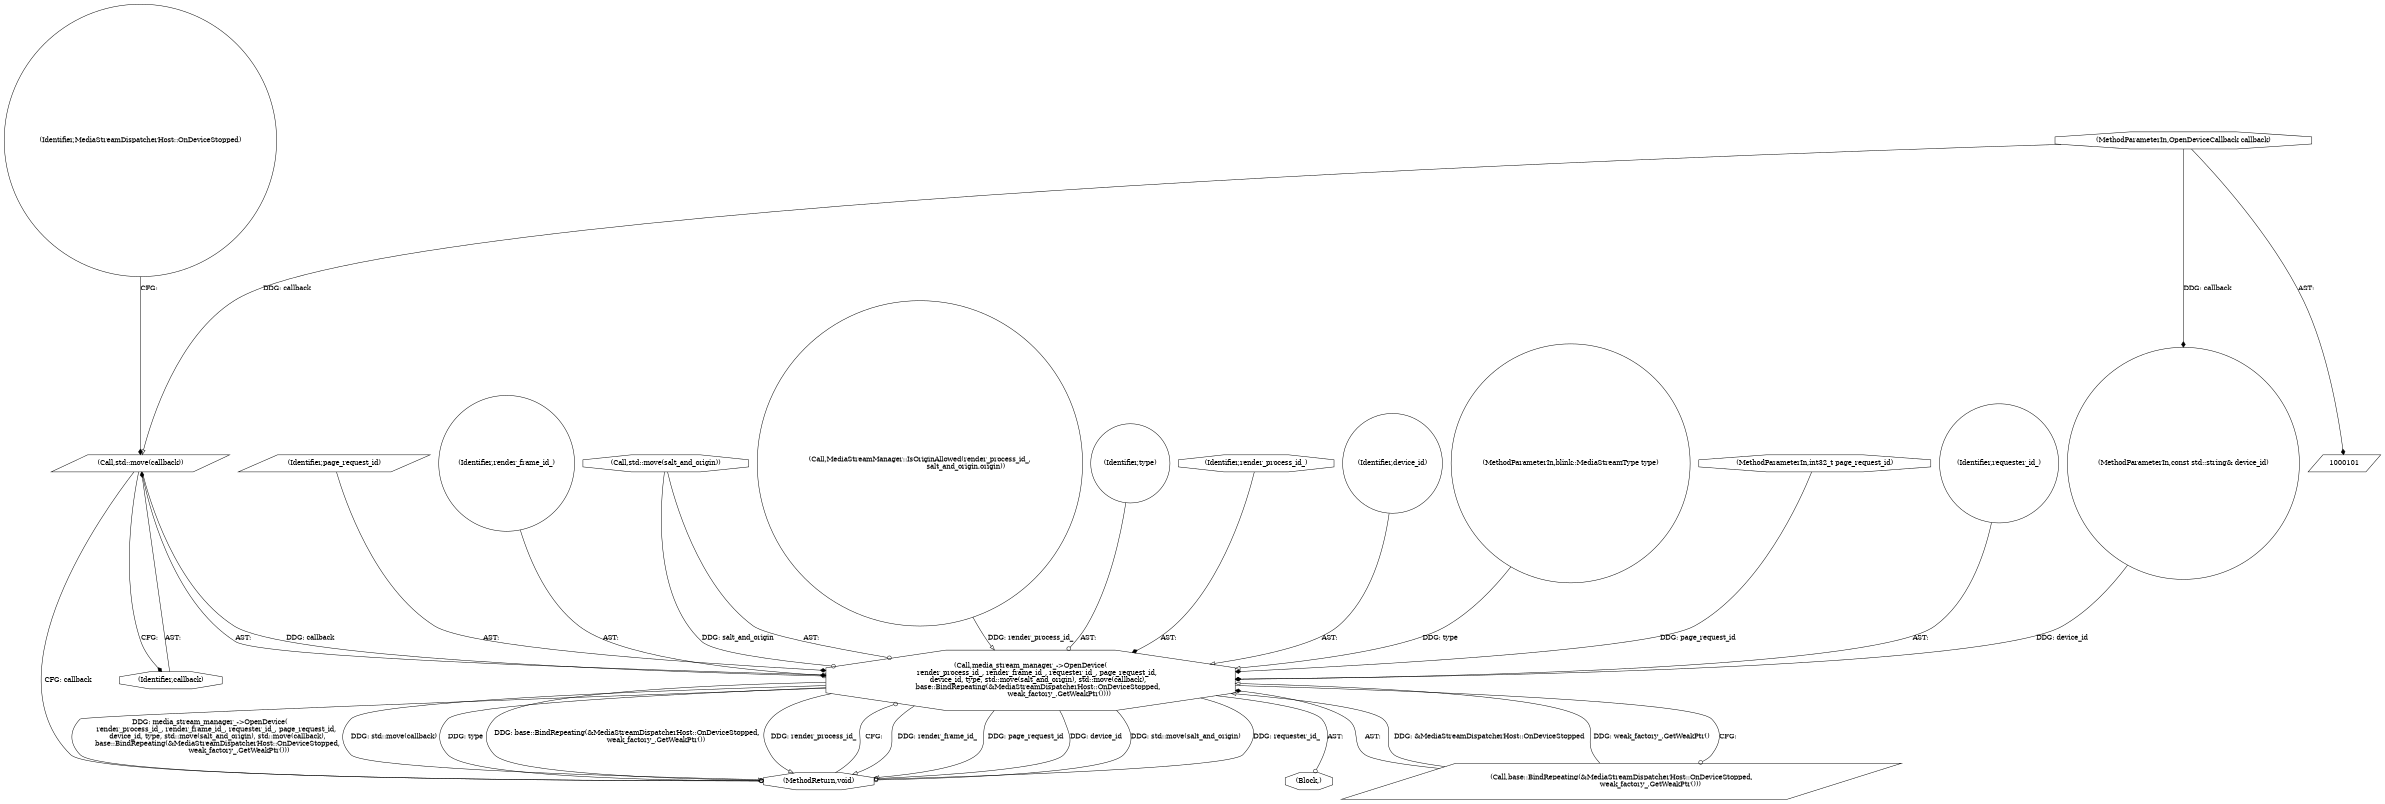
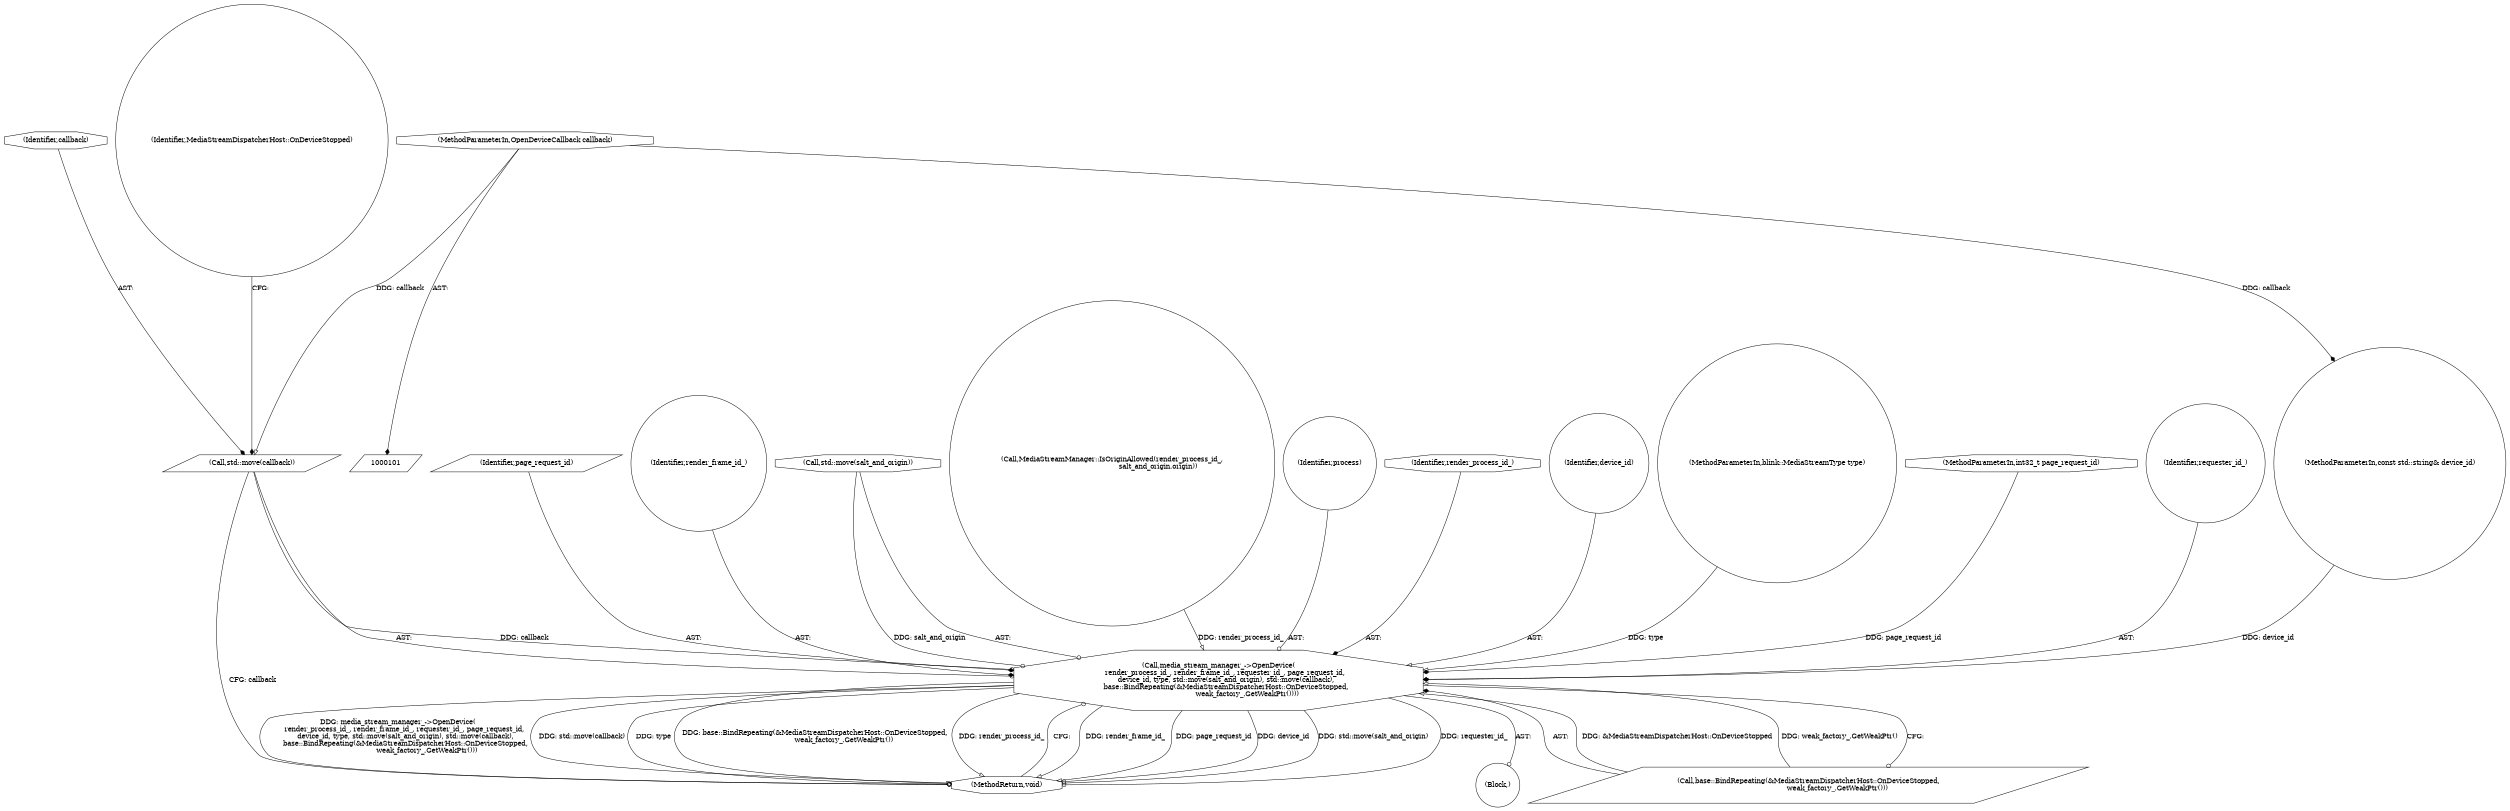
(1130, 463) -> (1330, 463)
(130, 573) -> none
(1309, 781) -> (1498, 785)
